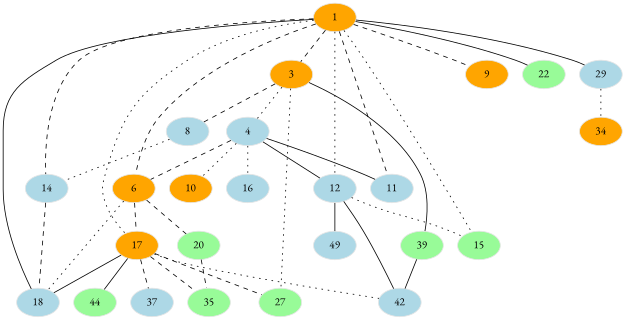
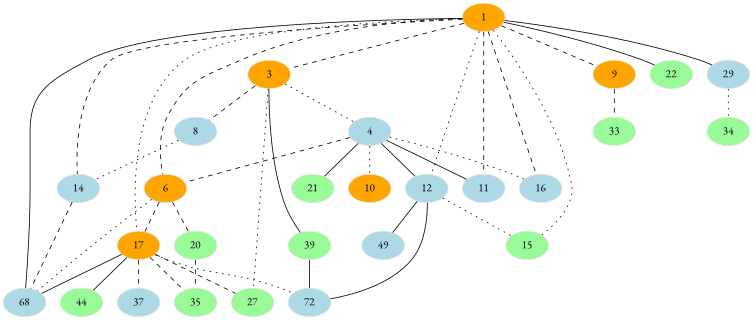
none -> (512, 103)
(601, 131) -> (728, 131)
none -> (614, 131)
none -> (313, 188)
(38, 302) -> (25, 302)
(400, 302) -> (310, 302)
